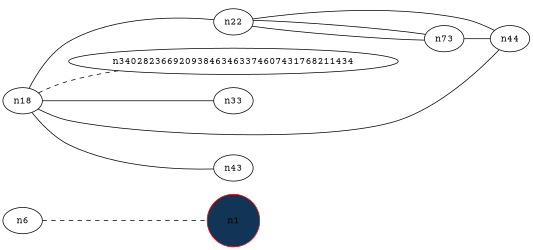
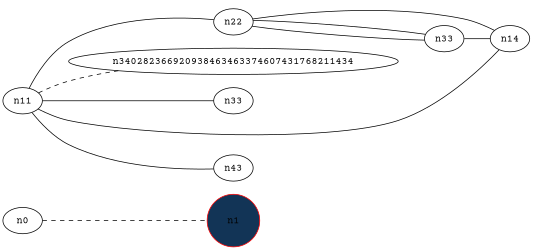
(444, 39) -> (444, 39)
(510, 39) -> (510, 39)
(23, 101) -> (23, 101)
(23, 221) -> (23, 221)
